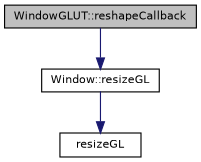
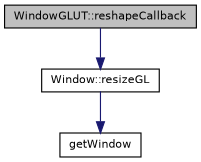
(100, 145) -> (100, 145)
